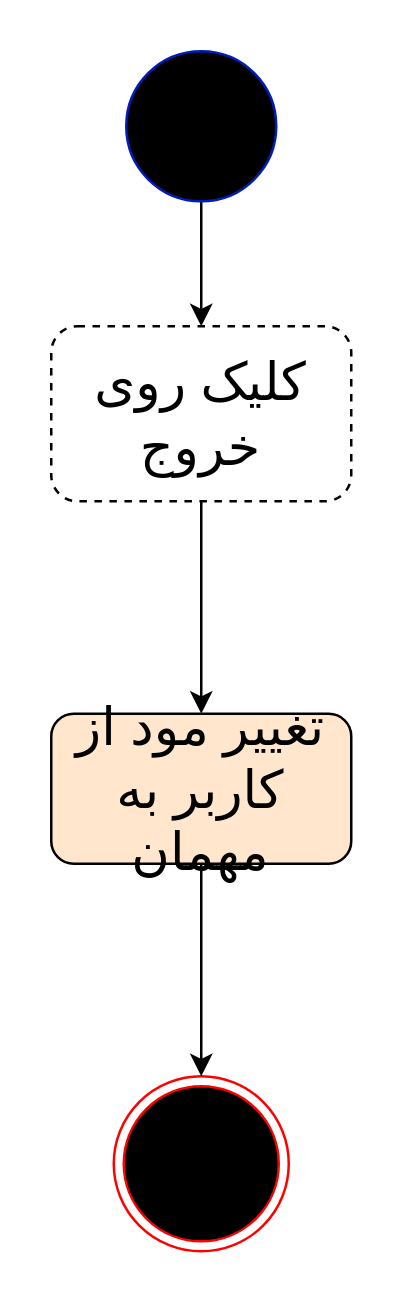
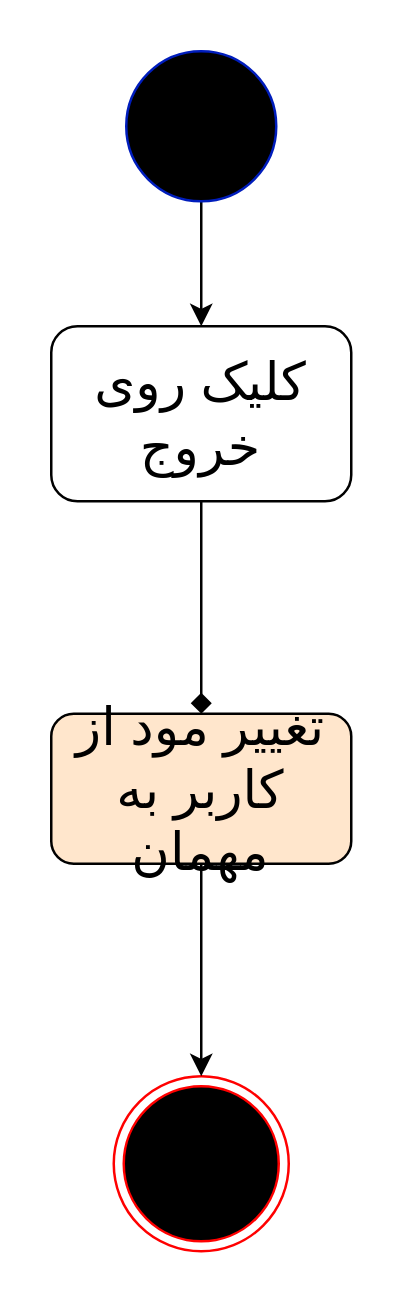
(201, 414) -> (201, 414)
(201, 694) -> (201, 693)
